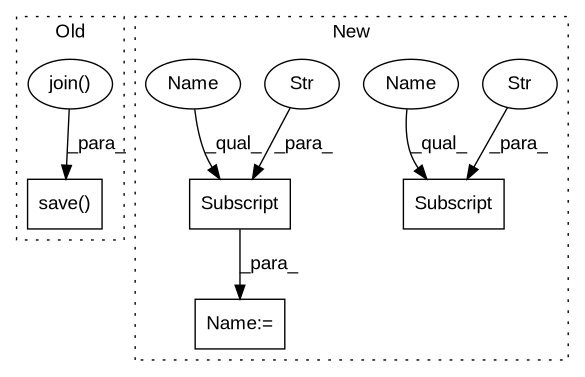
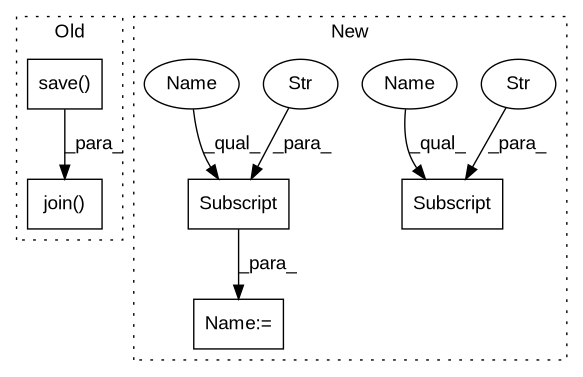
(70, 84) -> (65, 204)
(68, 137) -> (65, 137)
